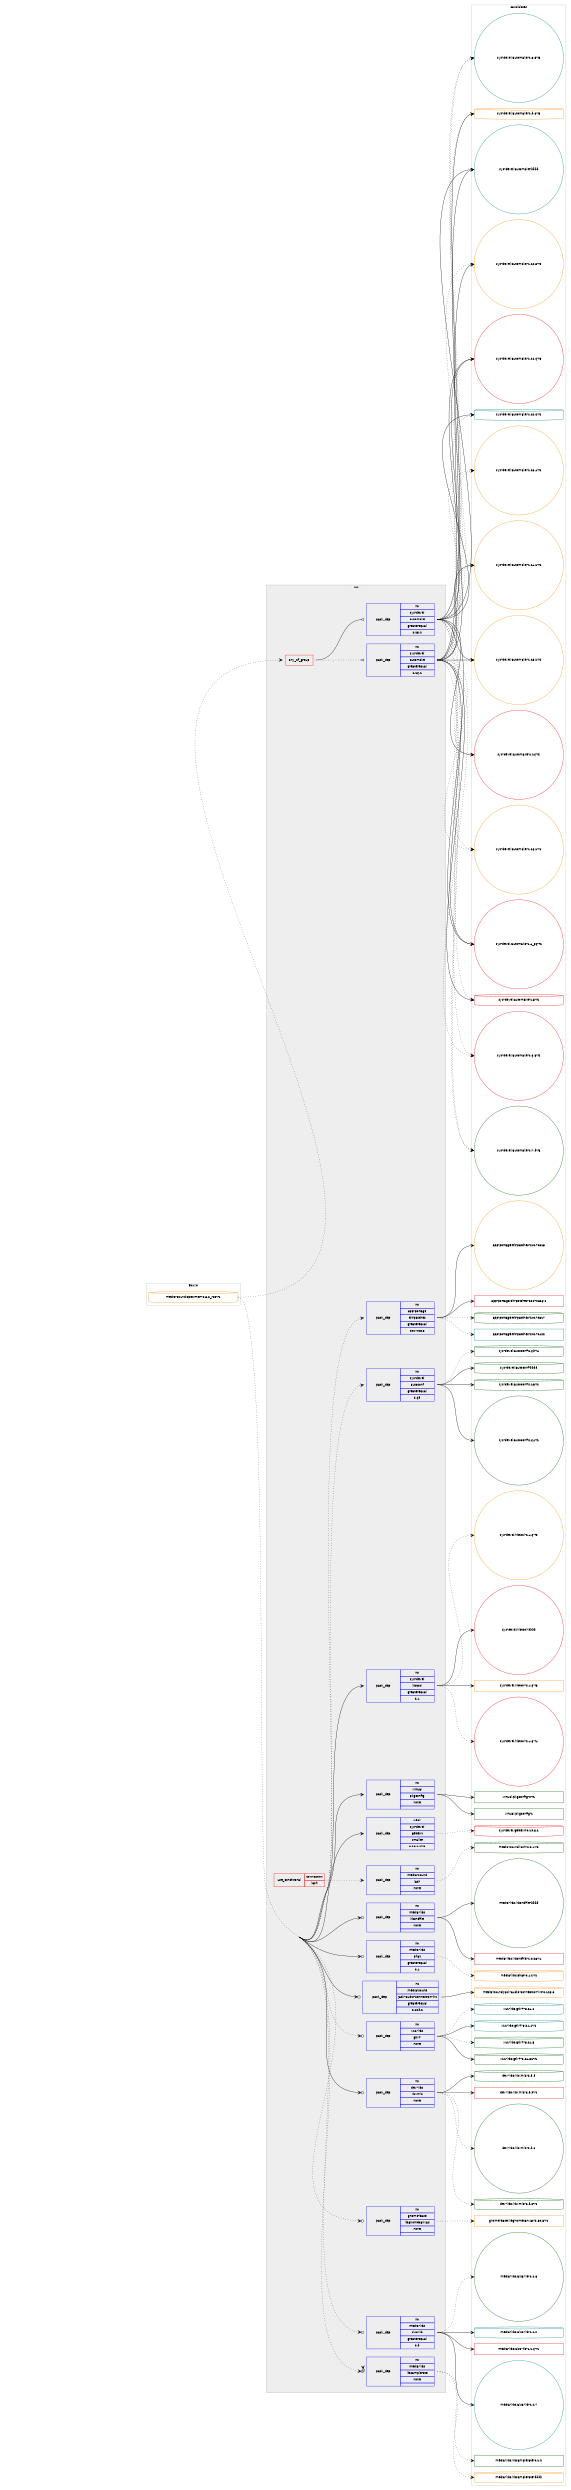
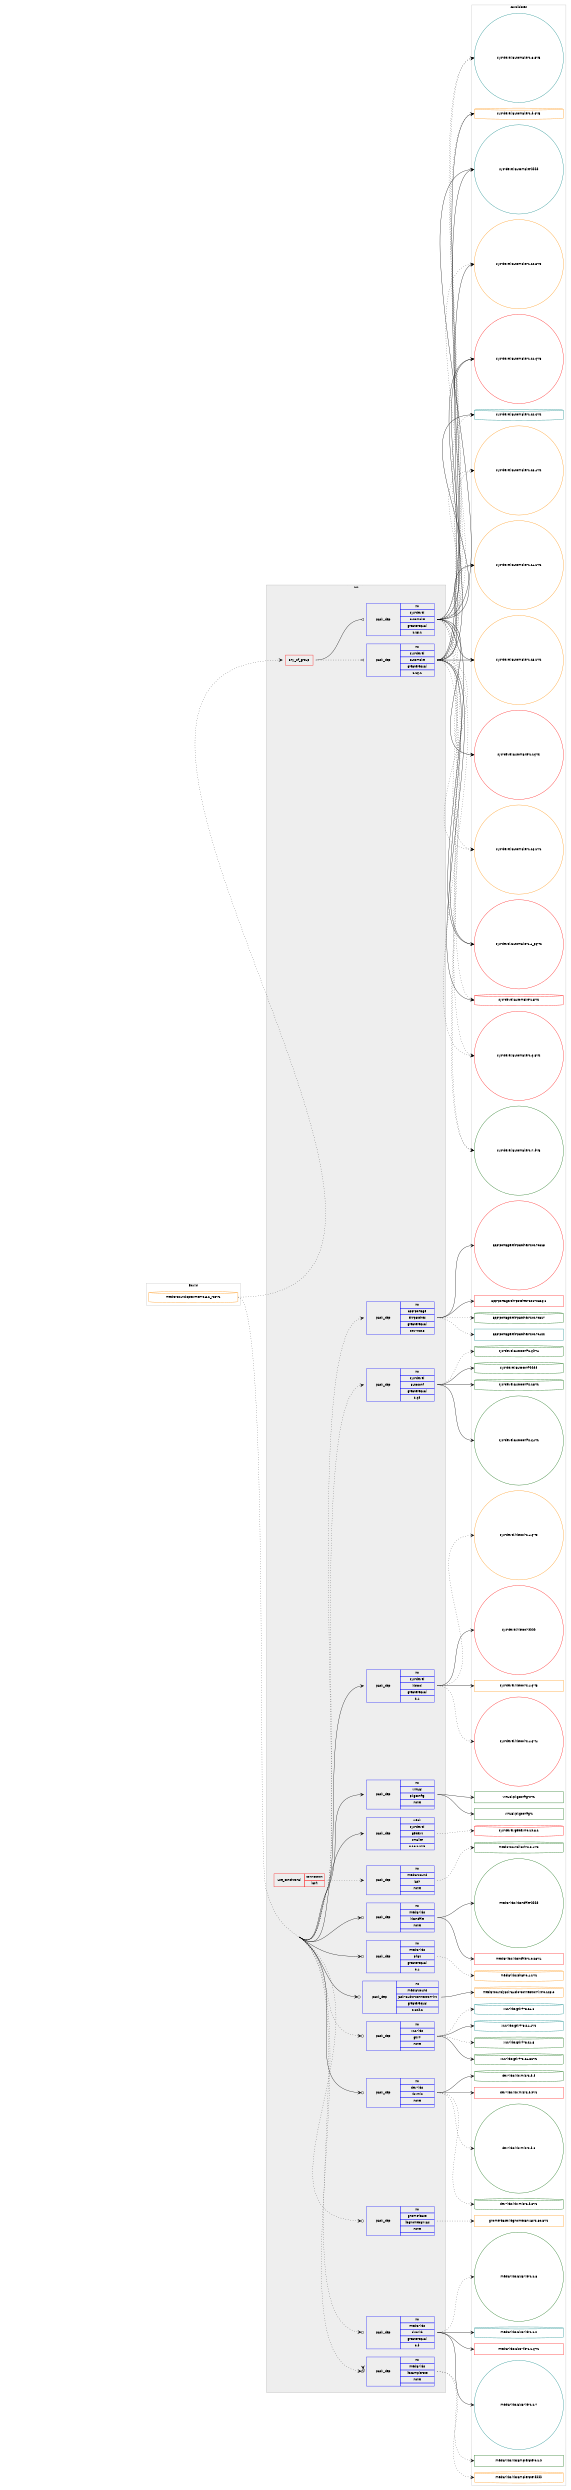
(519, 1245) -> (519, 1245)
